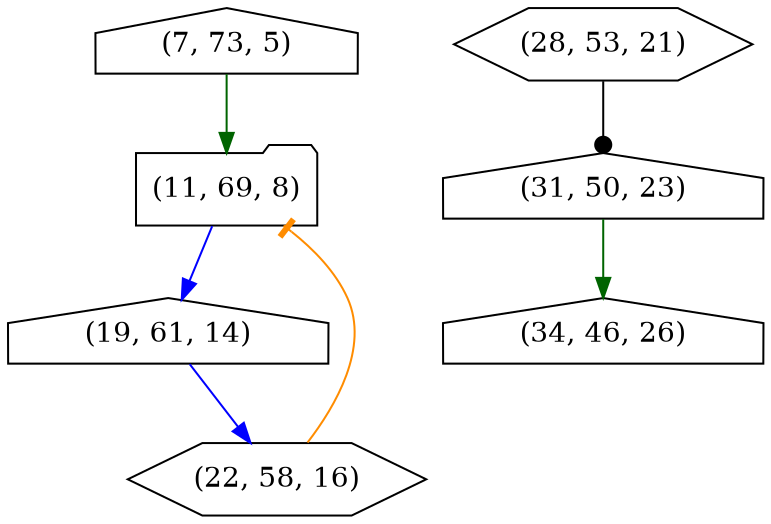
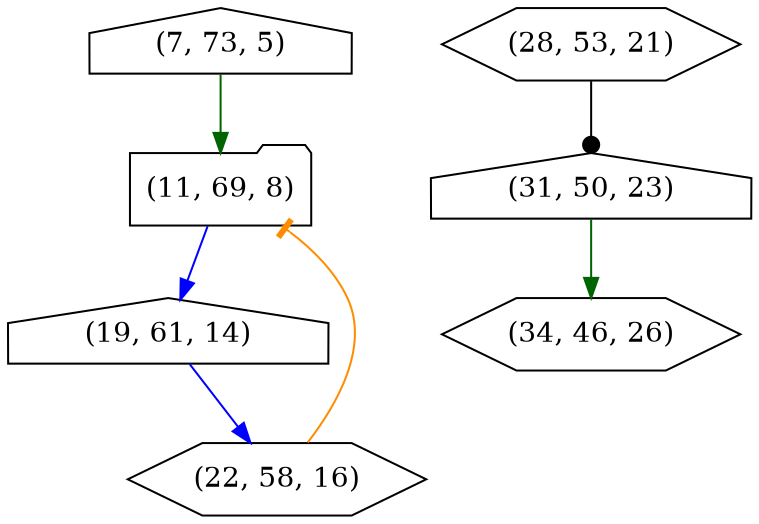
(603, 334) -> (591, 334)
